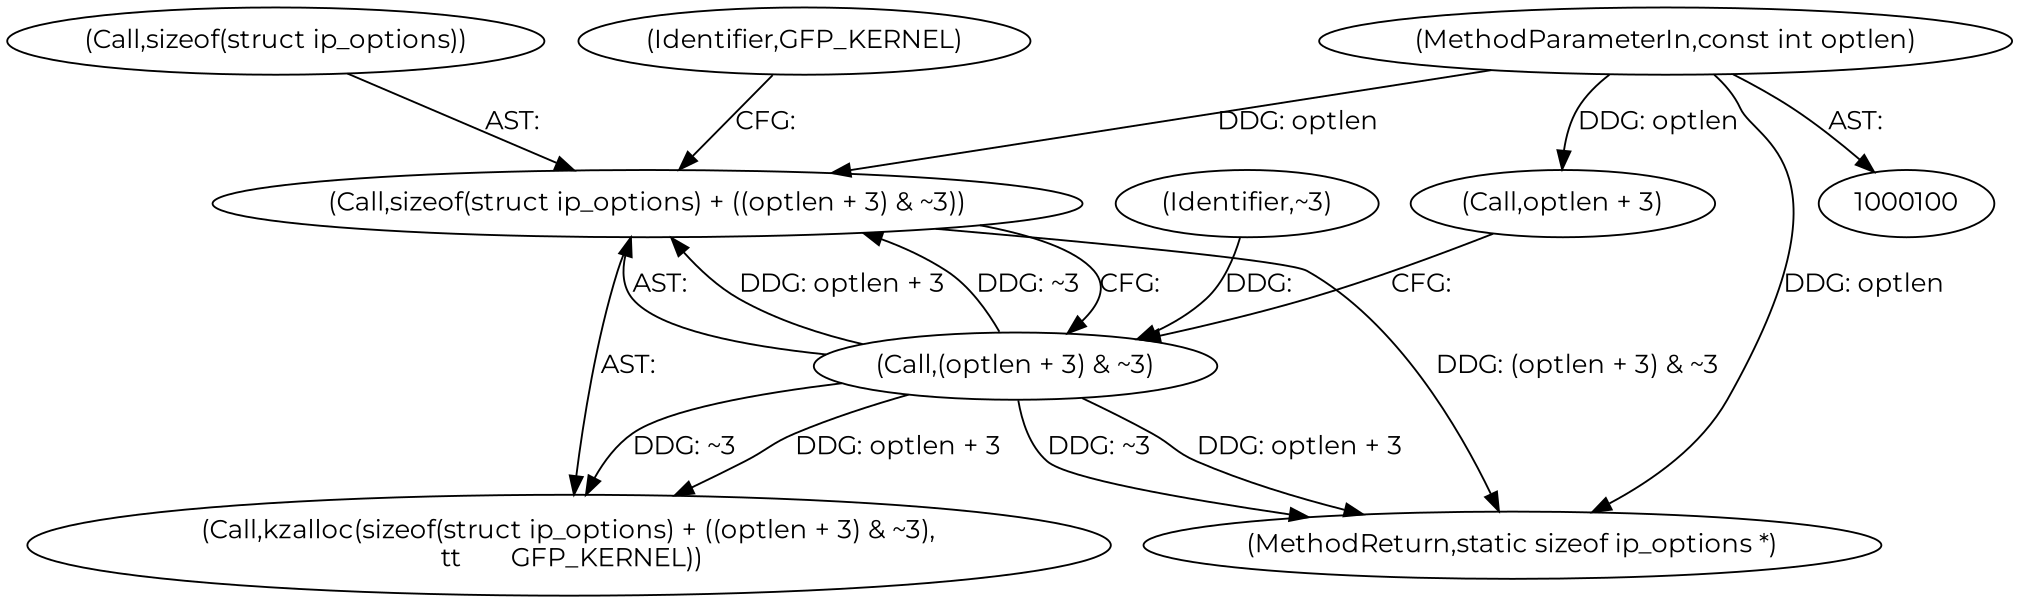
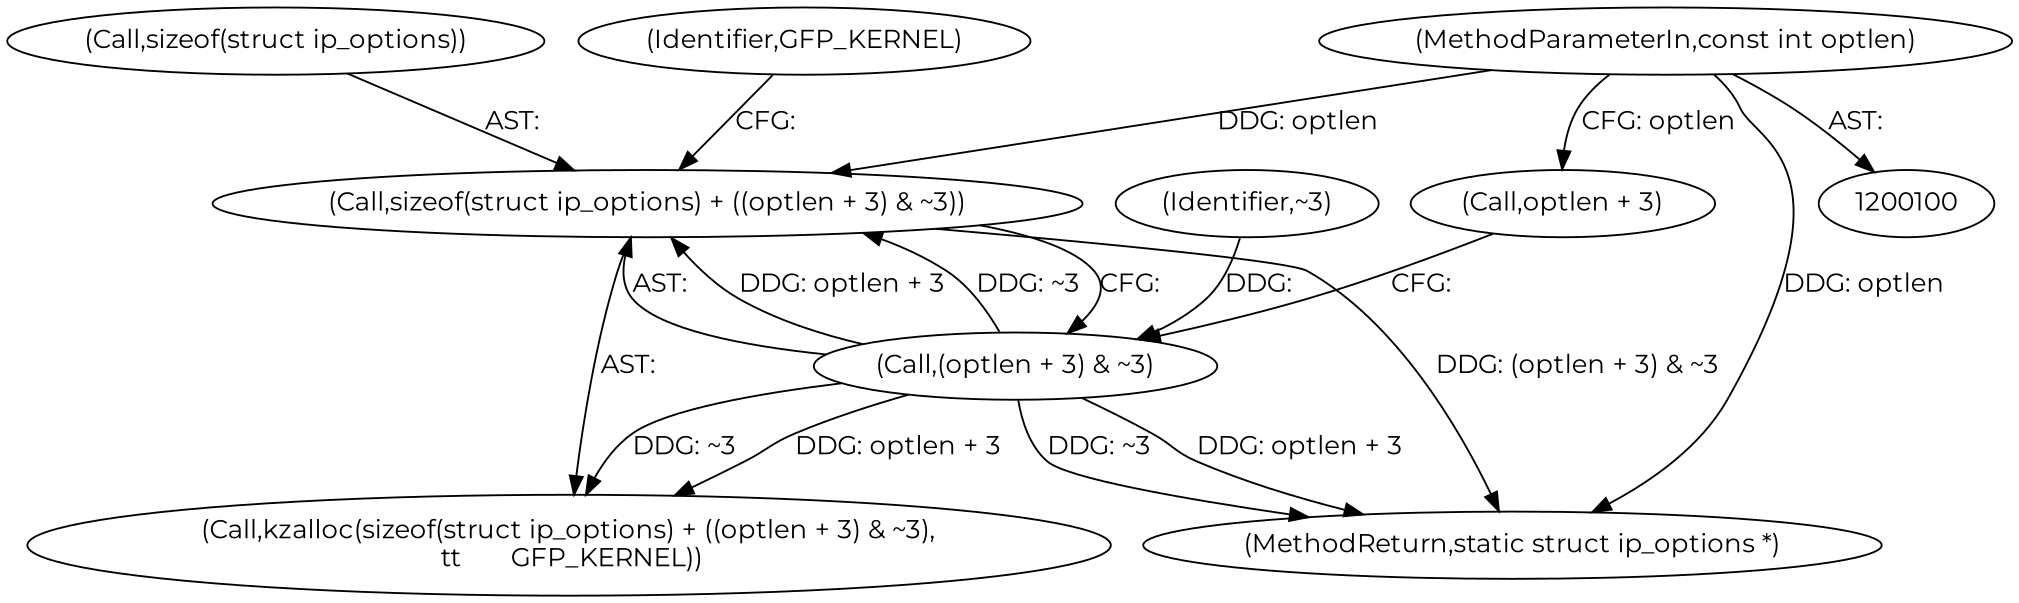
(1659, 122) -> (1659, 122)
(1907, 204) -> (1907, 204)
(1512, 545) -> (1512, 545)
